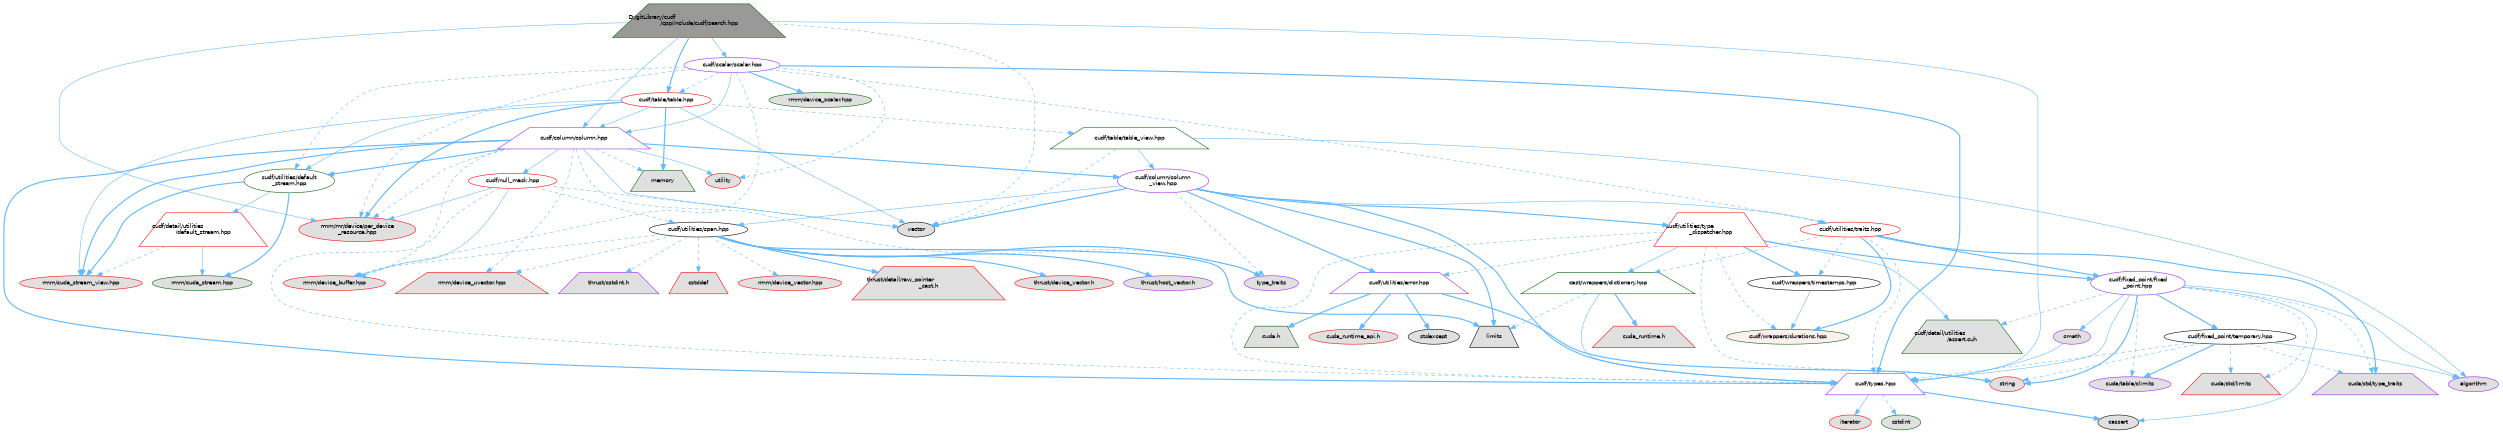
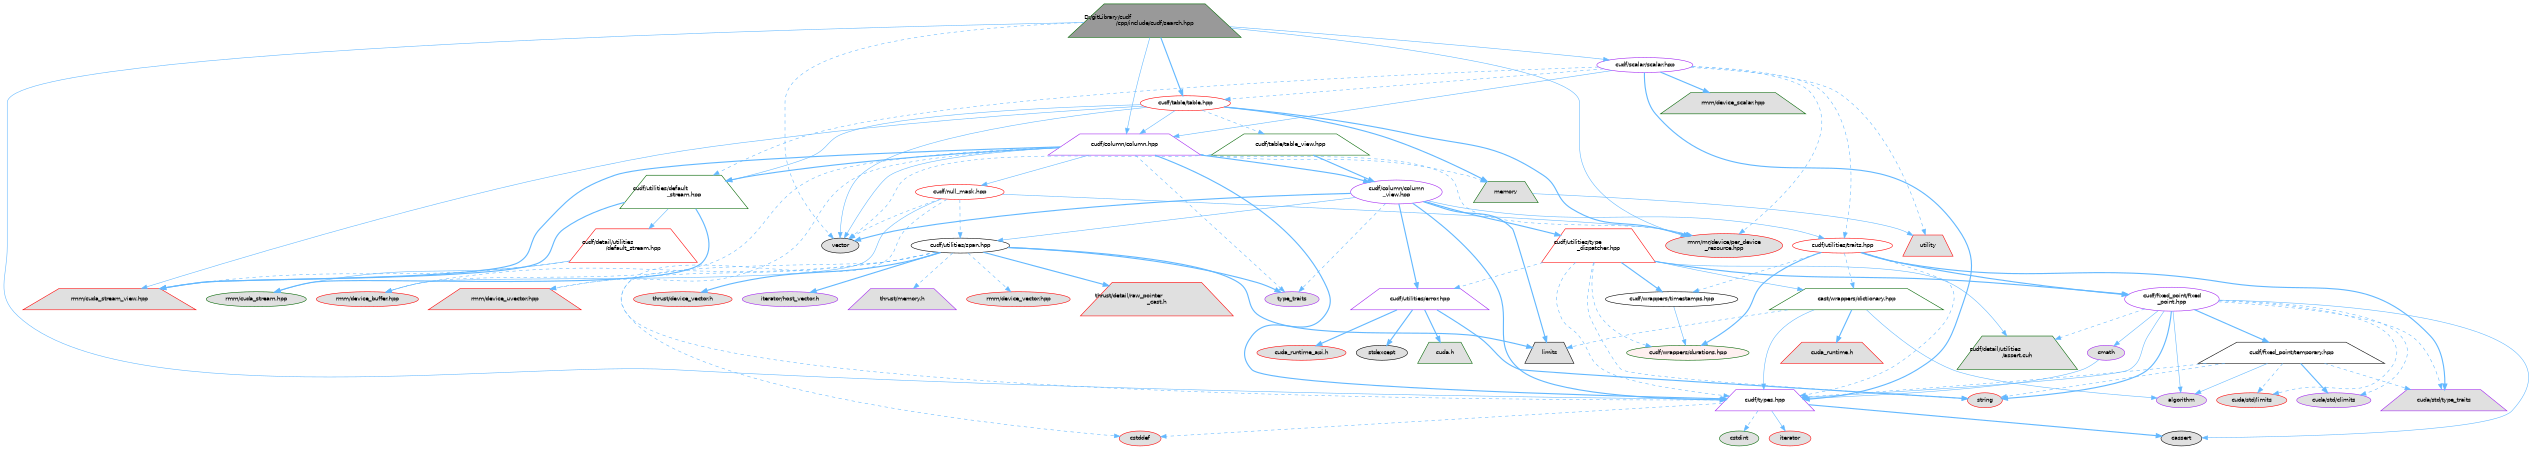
(820, 100) -> (1733, 103)
(1144, 157) -> (1341, 167)
(668, 159) -> (1721, 205)
(289, 181) -> (684, 192)
(723, 181) -> (1928, 246)
(1846, 181) -> (1992, 380)
(617, 219) -> none
(81, 283) -> (109, 299)
(609, 283) -> (902, 299)
(698, 283) -> (1140, 438)
(1168, 283) -> (790, 299)
(2230, 337) -> (2291, 353)
(2130, 384) -> (2334, 400)
(2231, 384) -> (2252, 400)
none -> (1444, 420)
